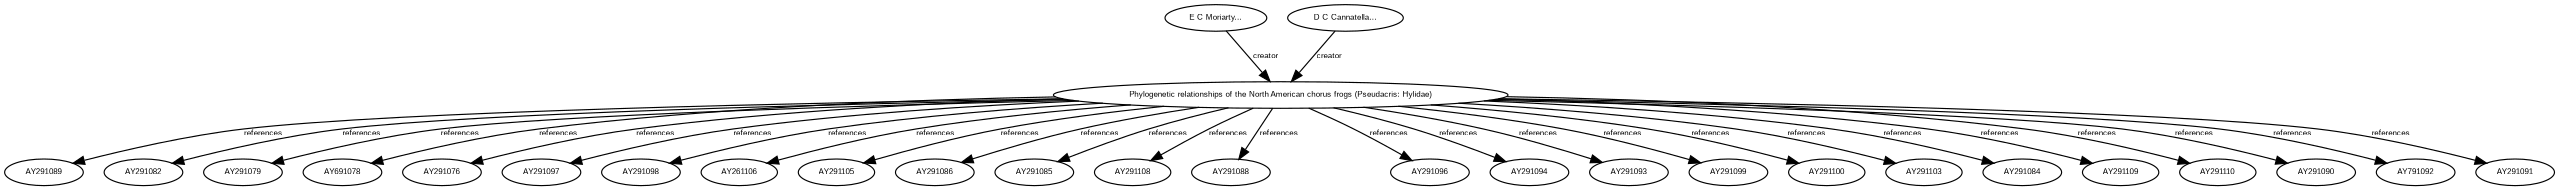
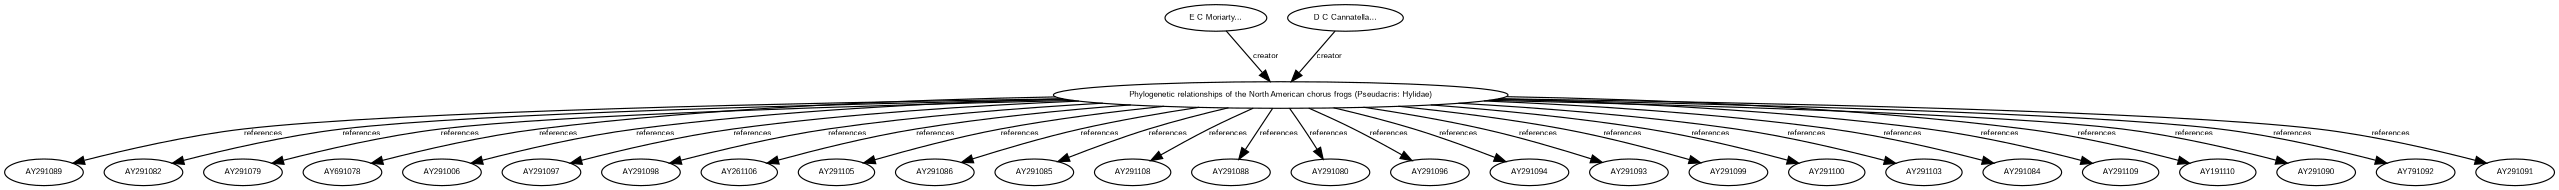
(442, 172) -> (442, 172)
none -> (1330, 172)
(2218, 172) -> (2218, 172)
